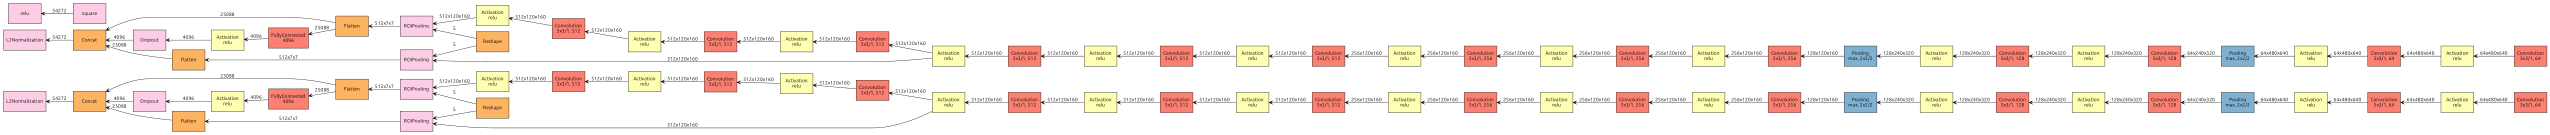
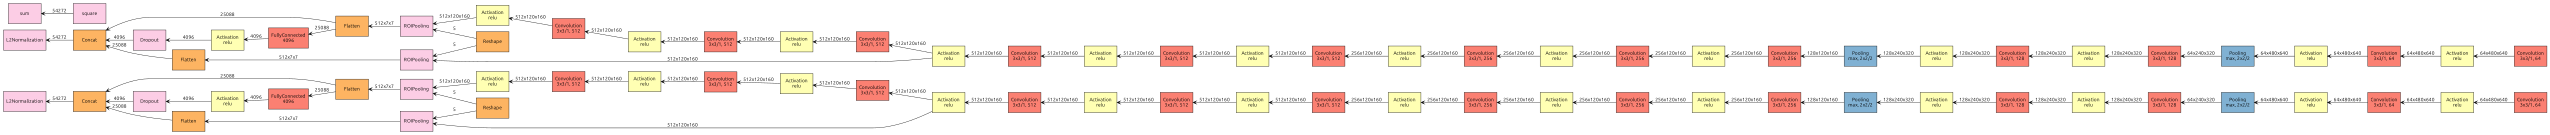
(25, 14) -> (25, 14)
